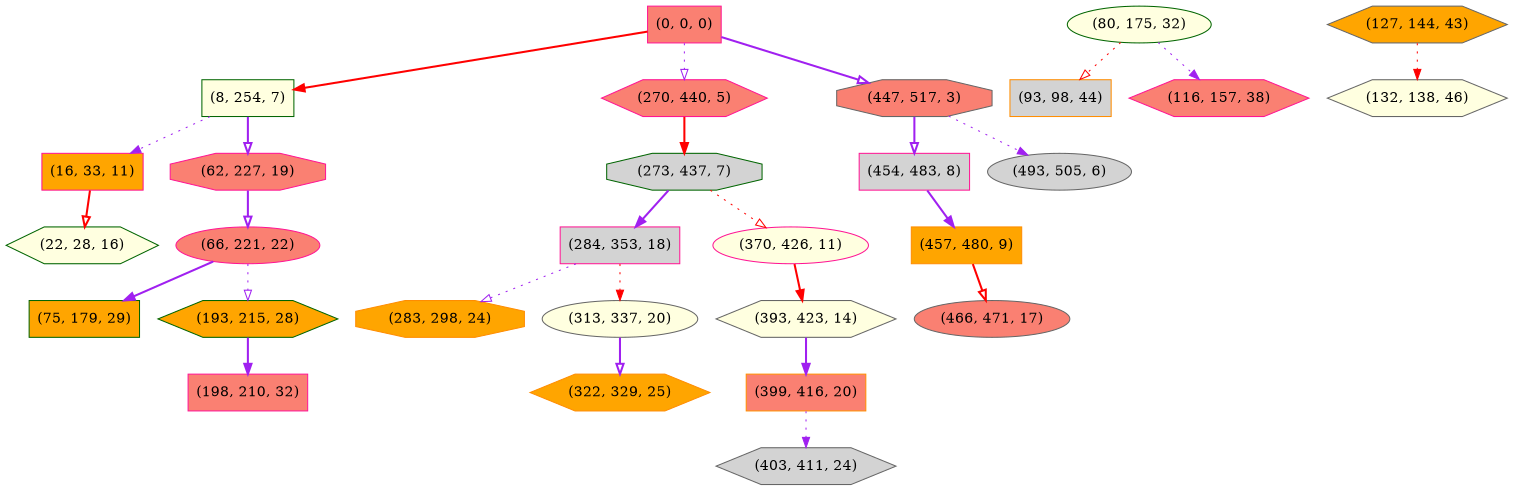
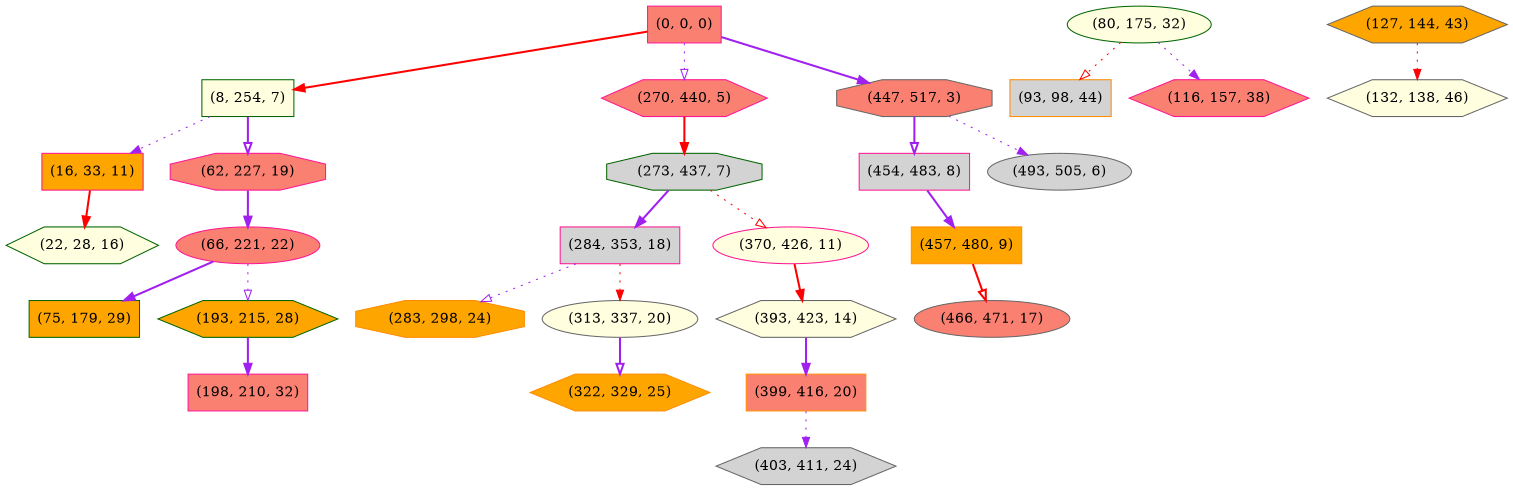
(790, 58) -> (790, 58)
(88, 204) -> (88, 204)
(248, 204) -> (248, 204)
